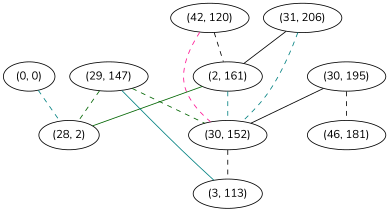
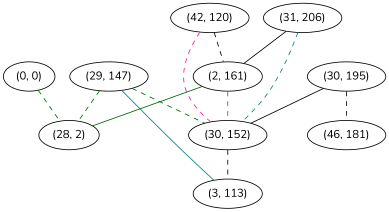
(49, 106) -> (49, 106)
